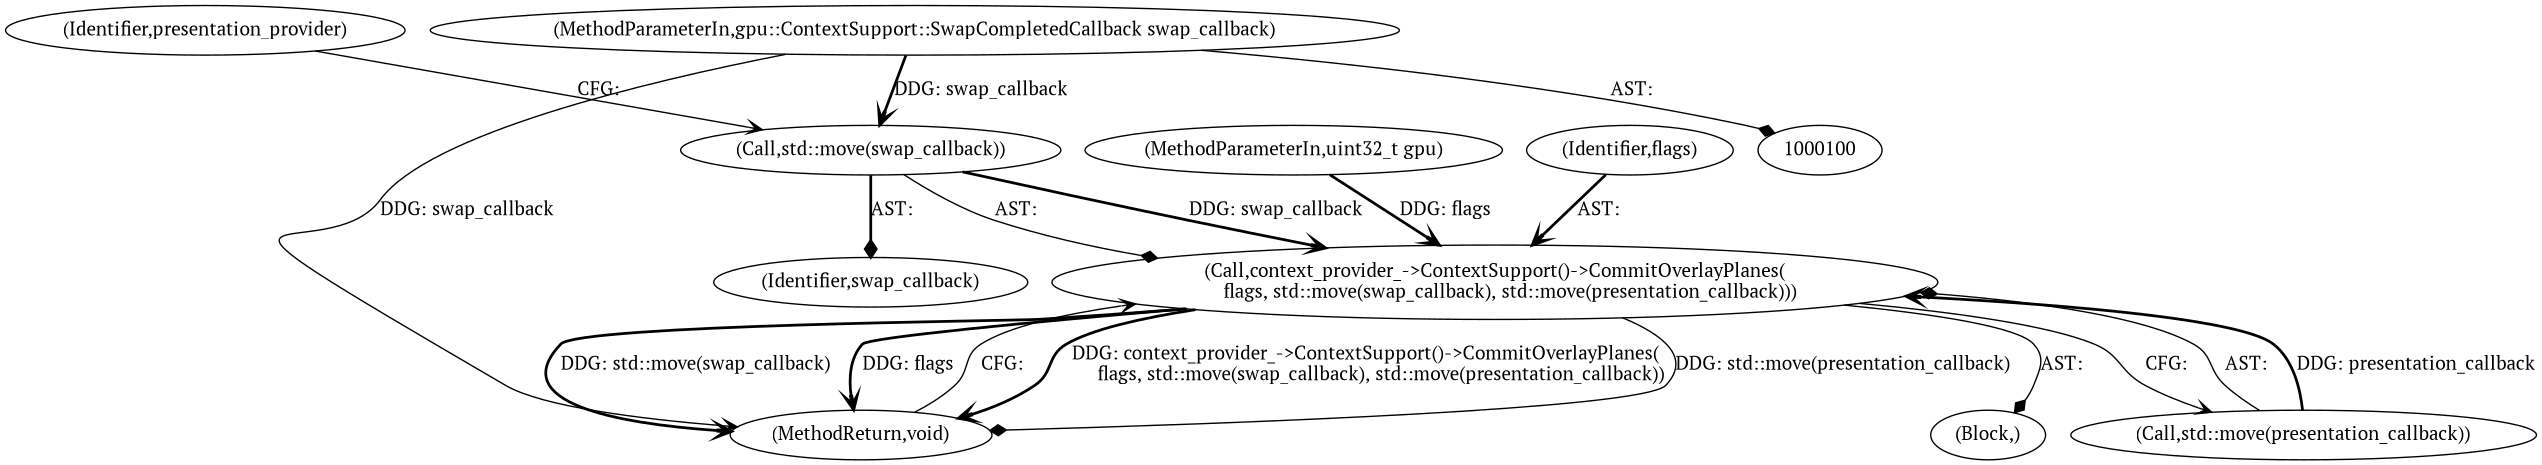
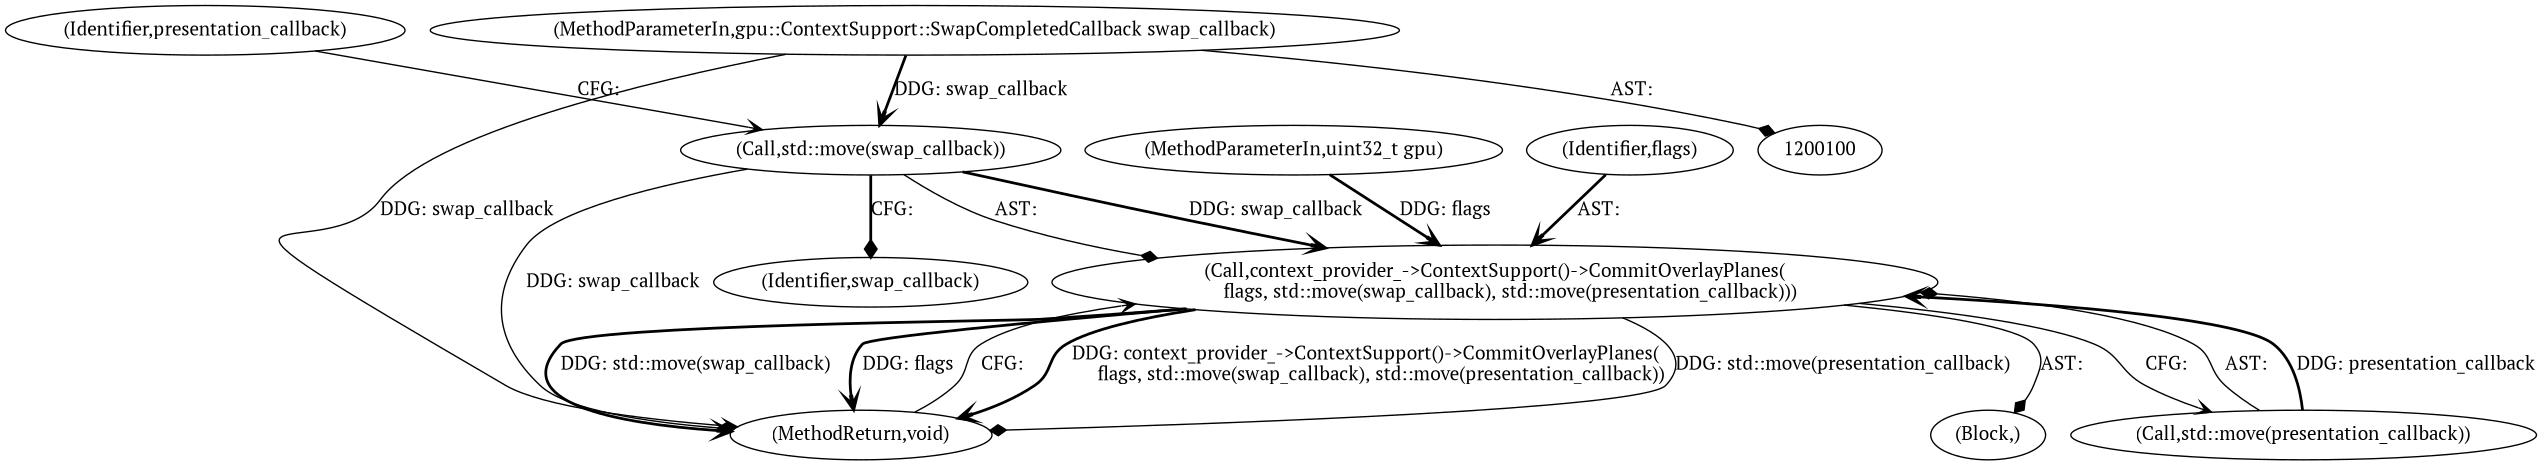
(205, 30) -> (205, 30)
(1820, 150) -> (1820, 150)
(895, 210) -> (895, 210)
none -> (504, 292)
